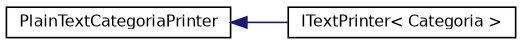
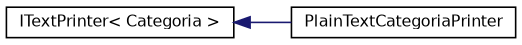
(267, 22) -> (271, 22)
